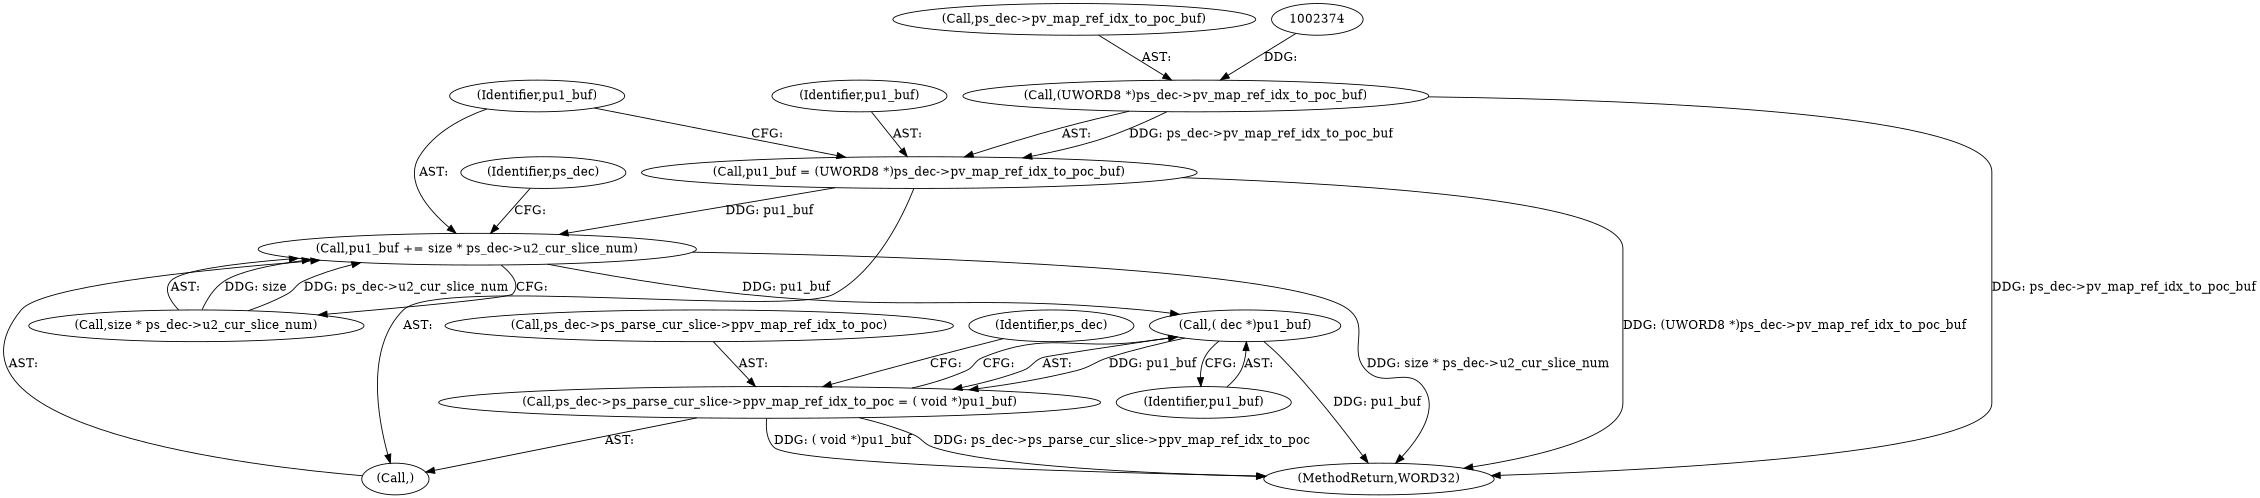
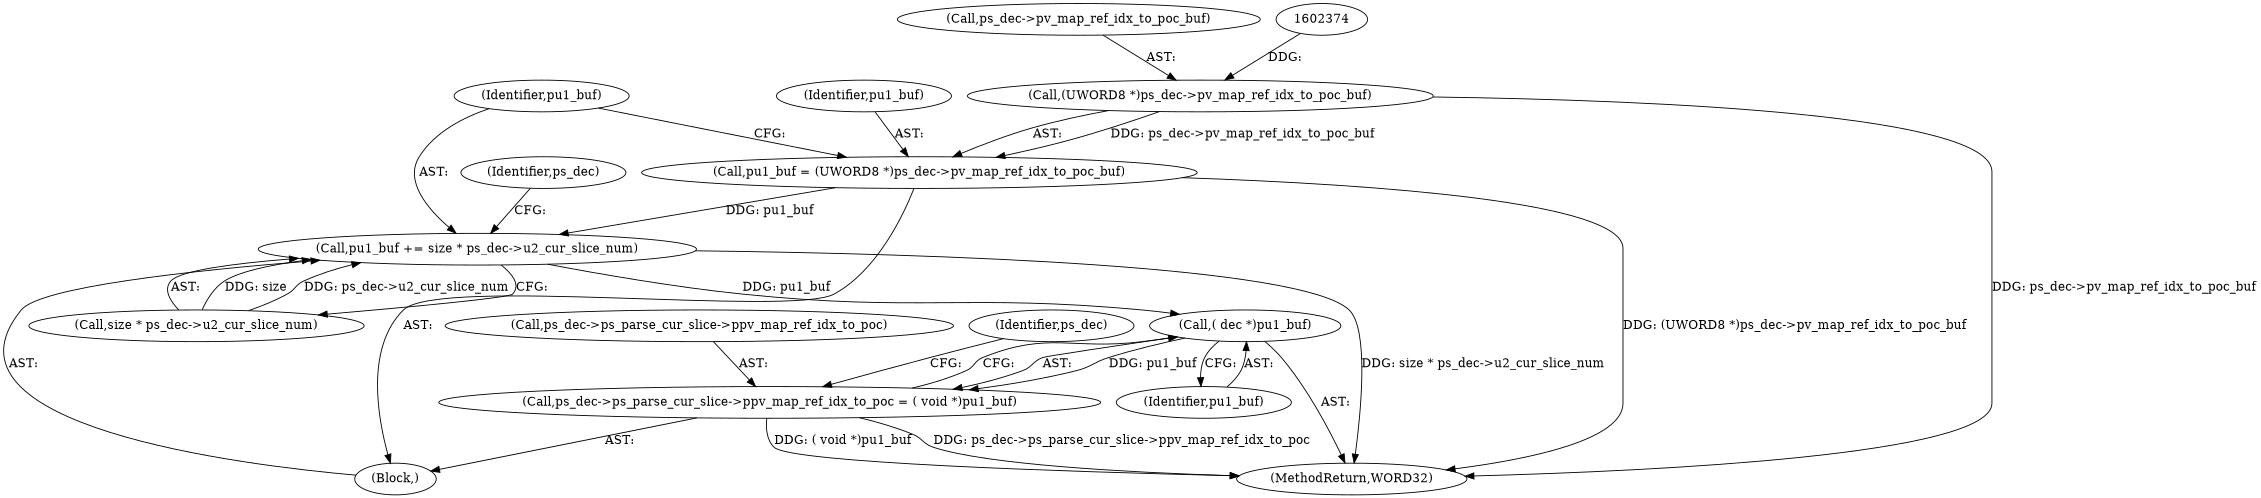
(1317, 19) -> (1322, 19)
(1377, 402) -> (1338, 402)
(395, 479) -> (395, 479)
